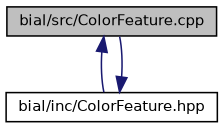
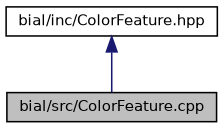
(102, 72) -> none
